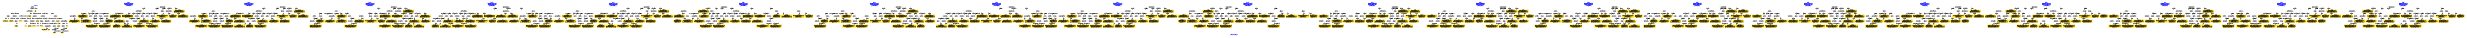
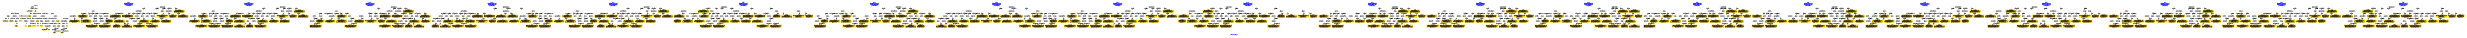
(59, 20) -> (61, 17)
